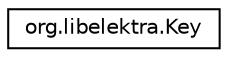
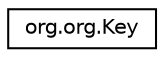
(114, 29) -> (82, 29)
